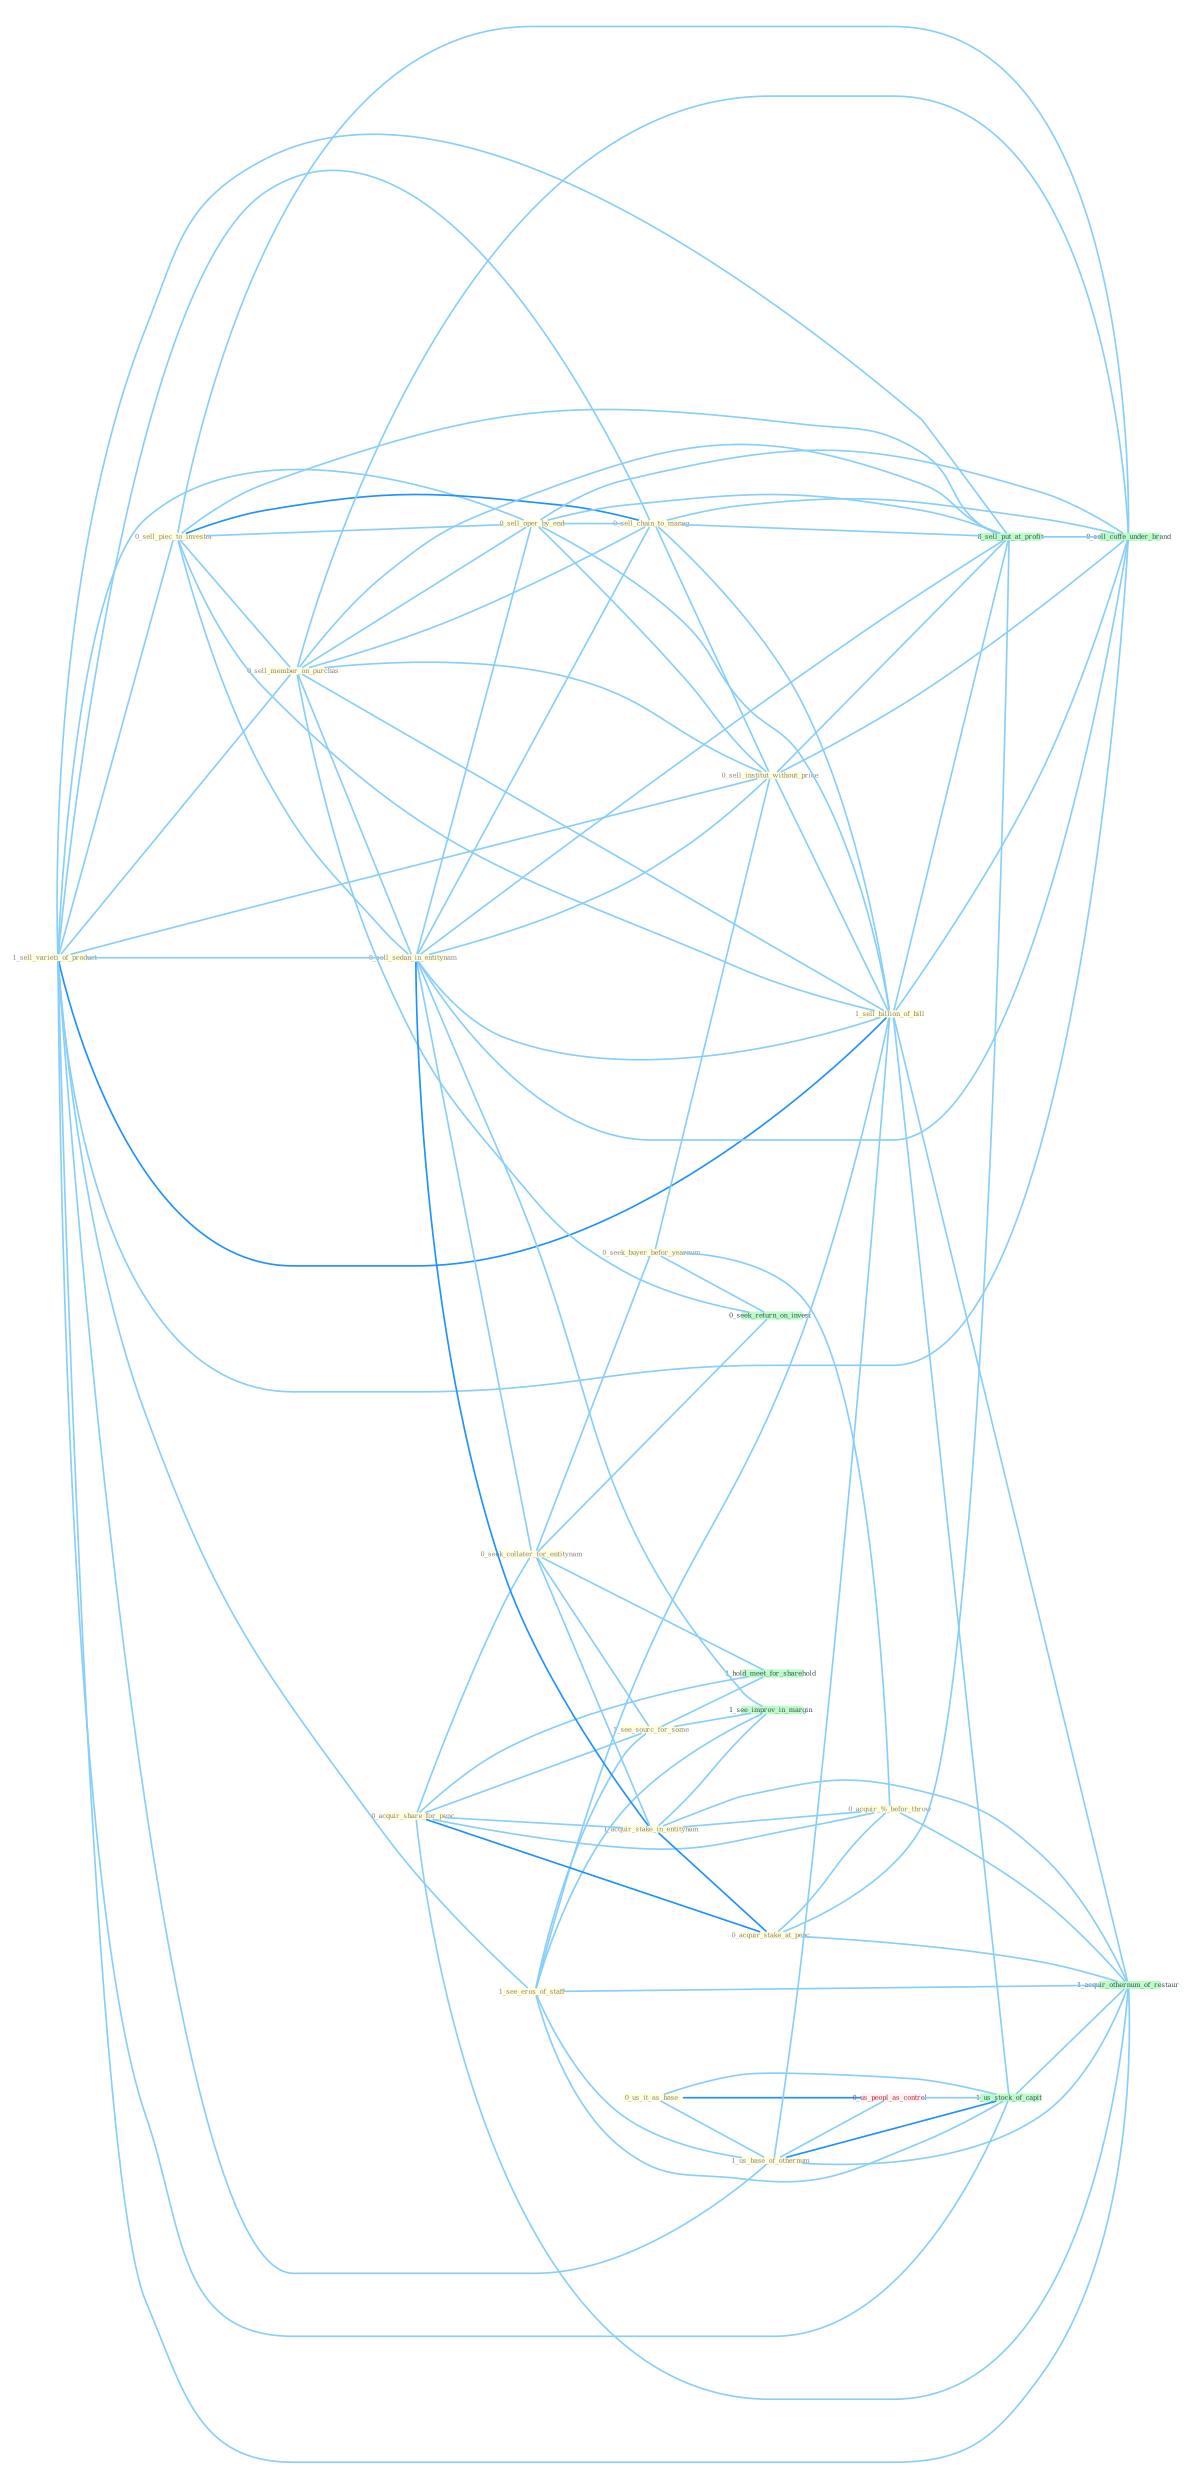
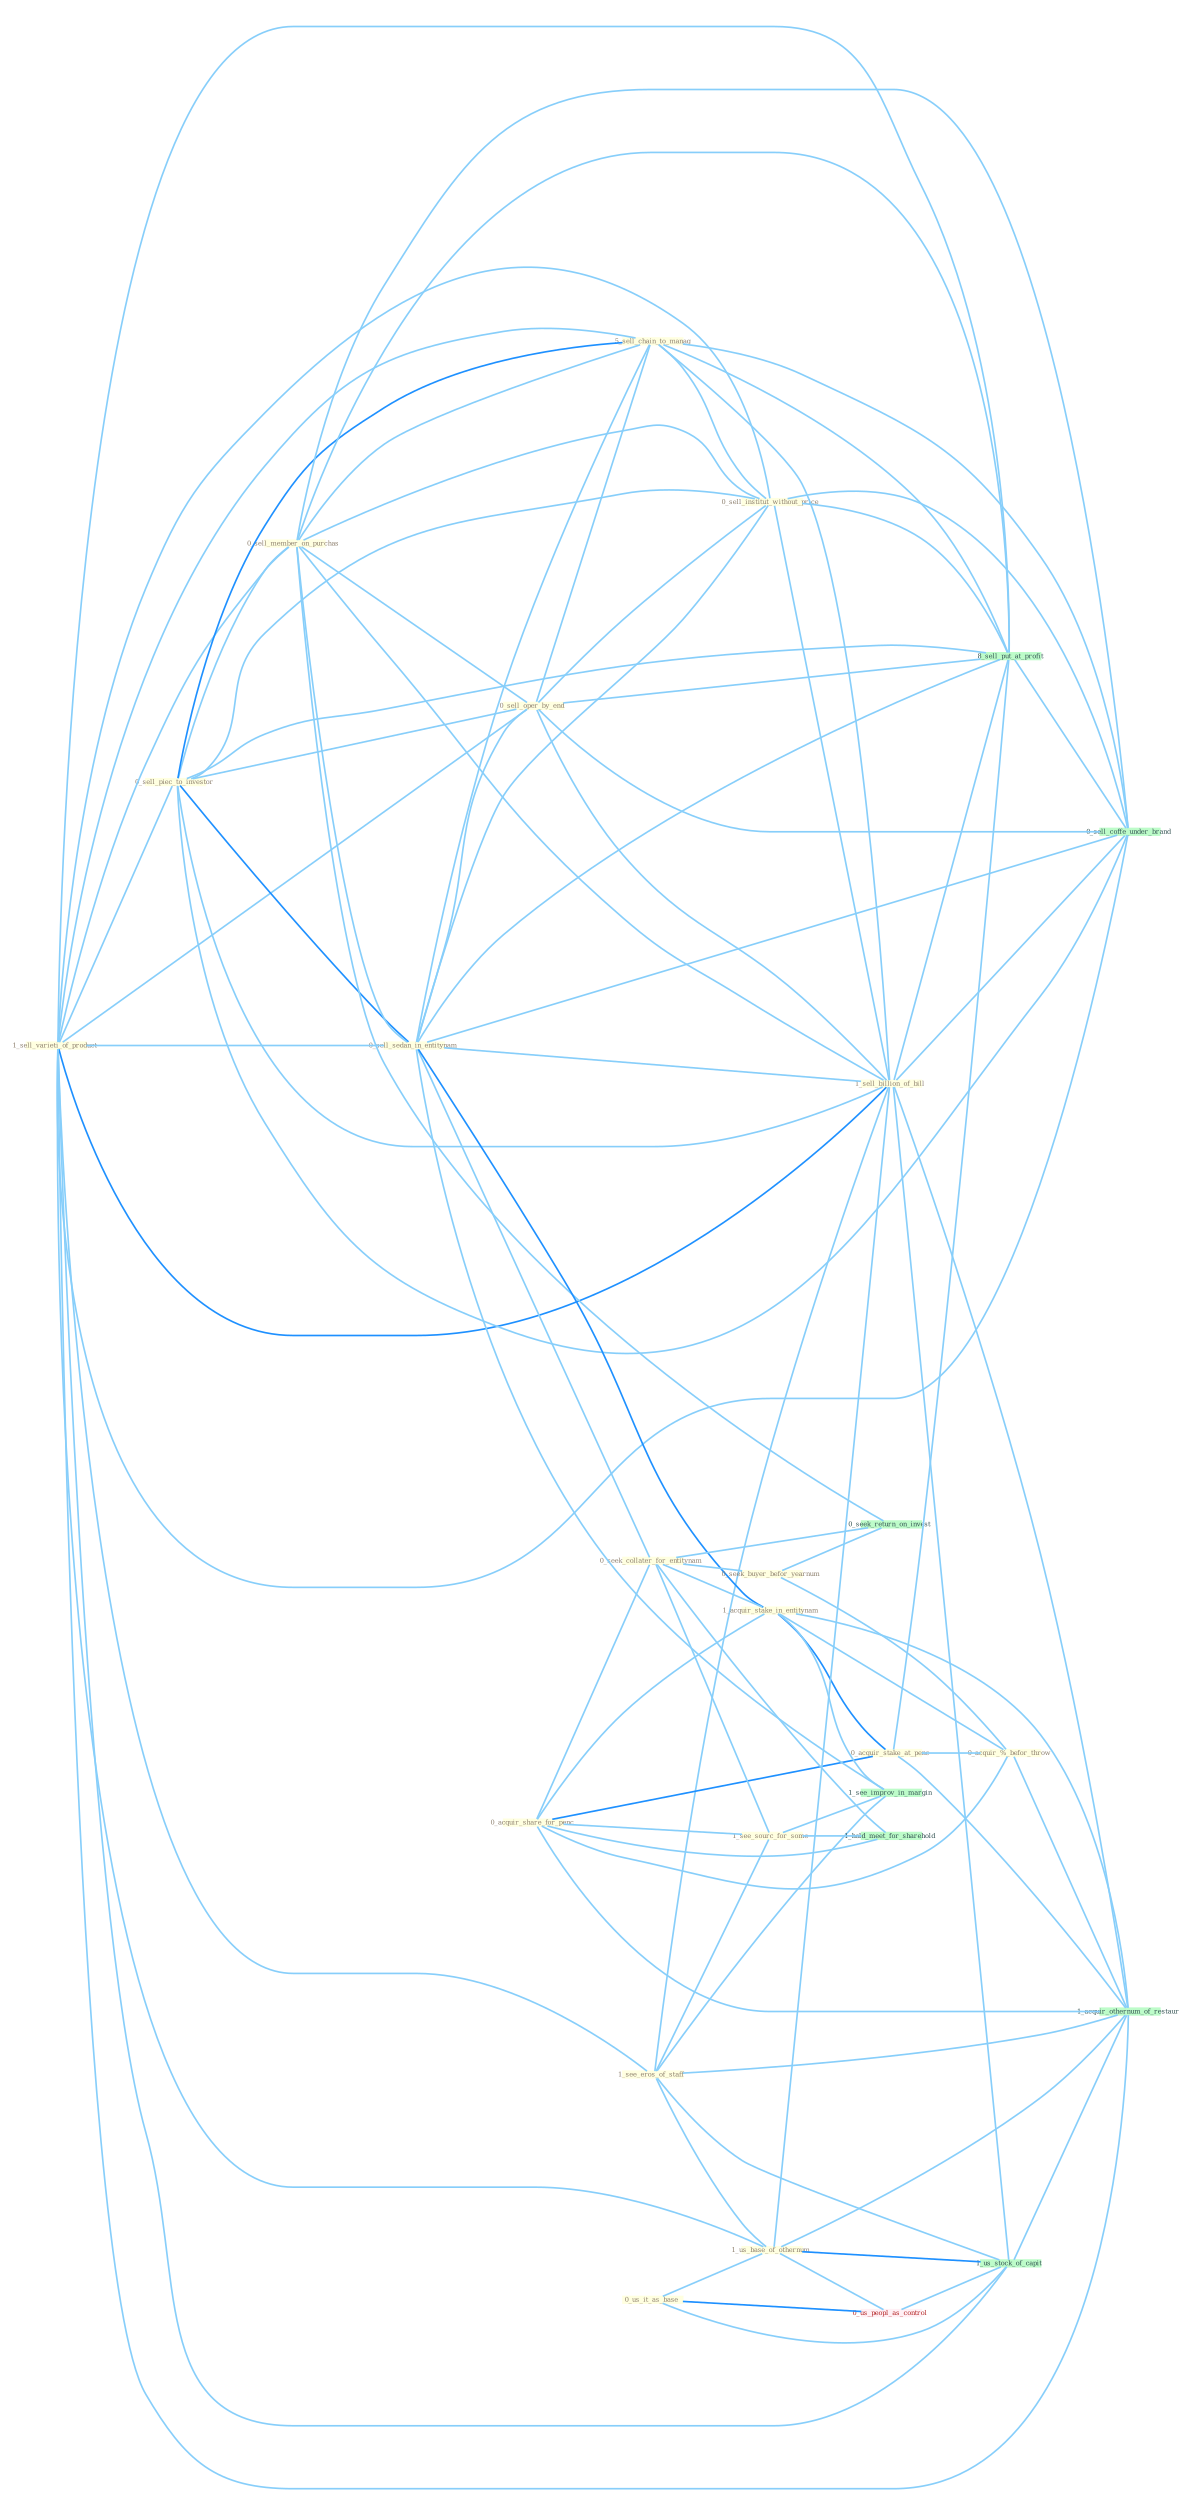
(653, 524) -> (653, 341)
(260, 766) -> (291, 917)
(712, 1014) -> (412, 536)
